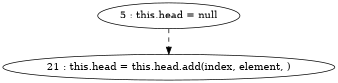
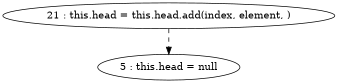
(169, 38) -> (169, 38)
